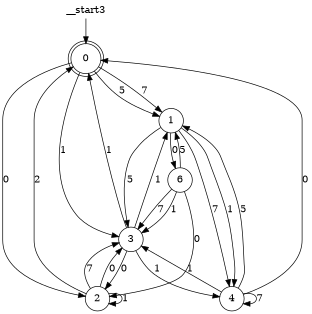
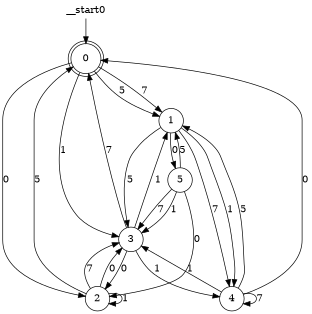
(86, 11) -> (86, 11)
(109, 150) -> (109, 150)
(38, 180) -> (38, 180)
(180, 180) -> (180, 180)
